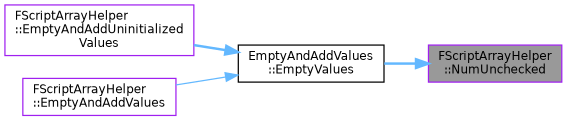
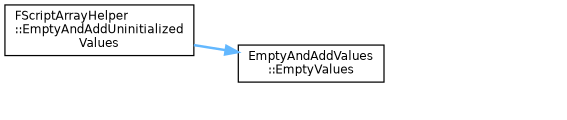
(99, 30) -> (99, 30)
(495, 64) -> none
(99, 97) -> none
